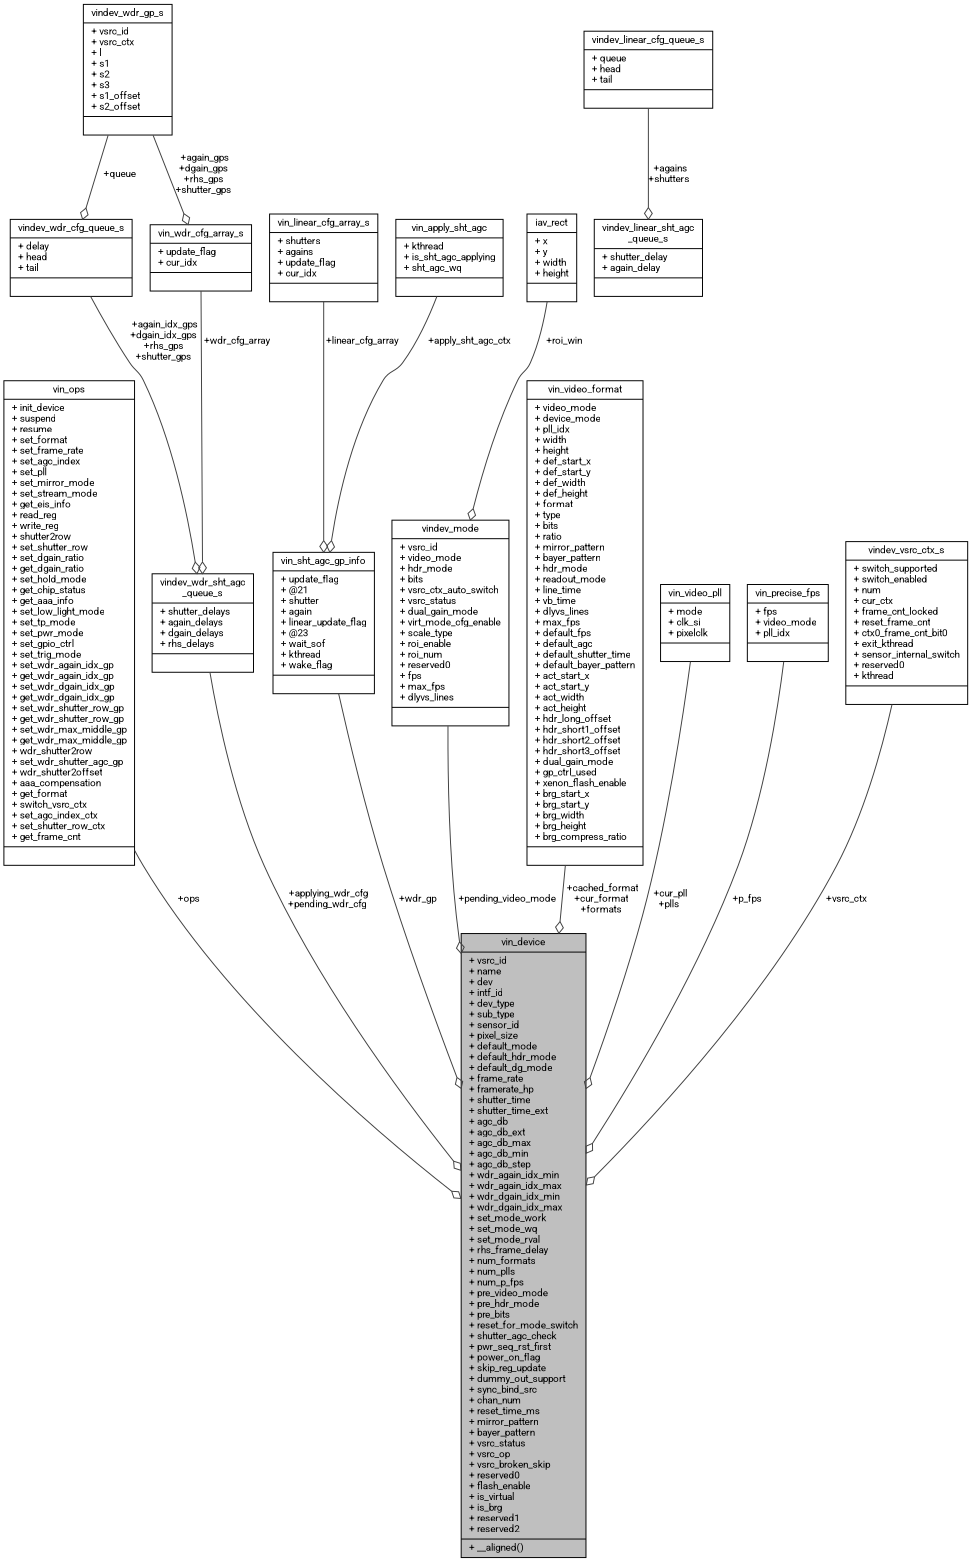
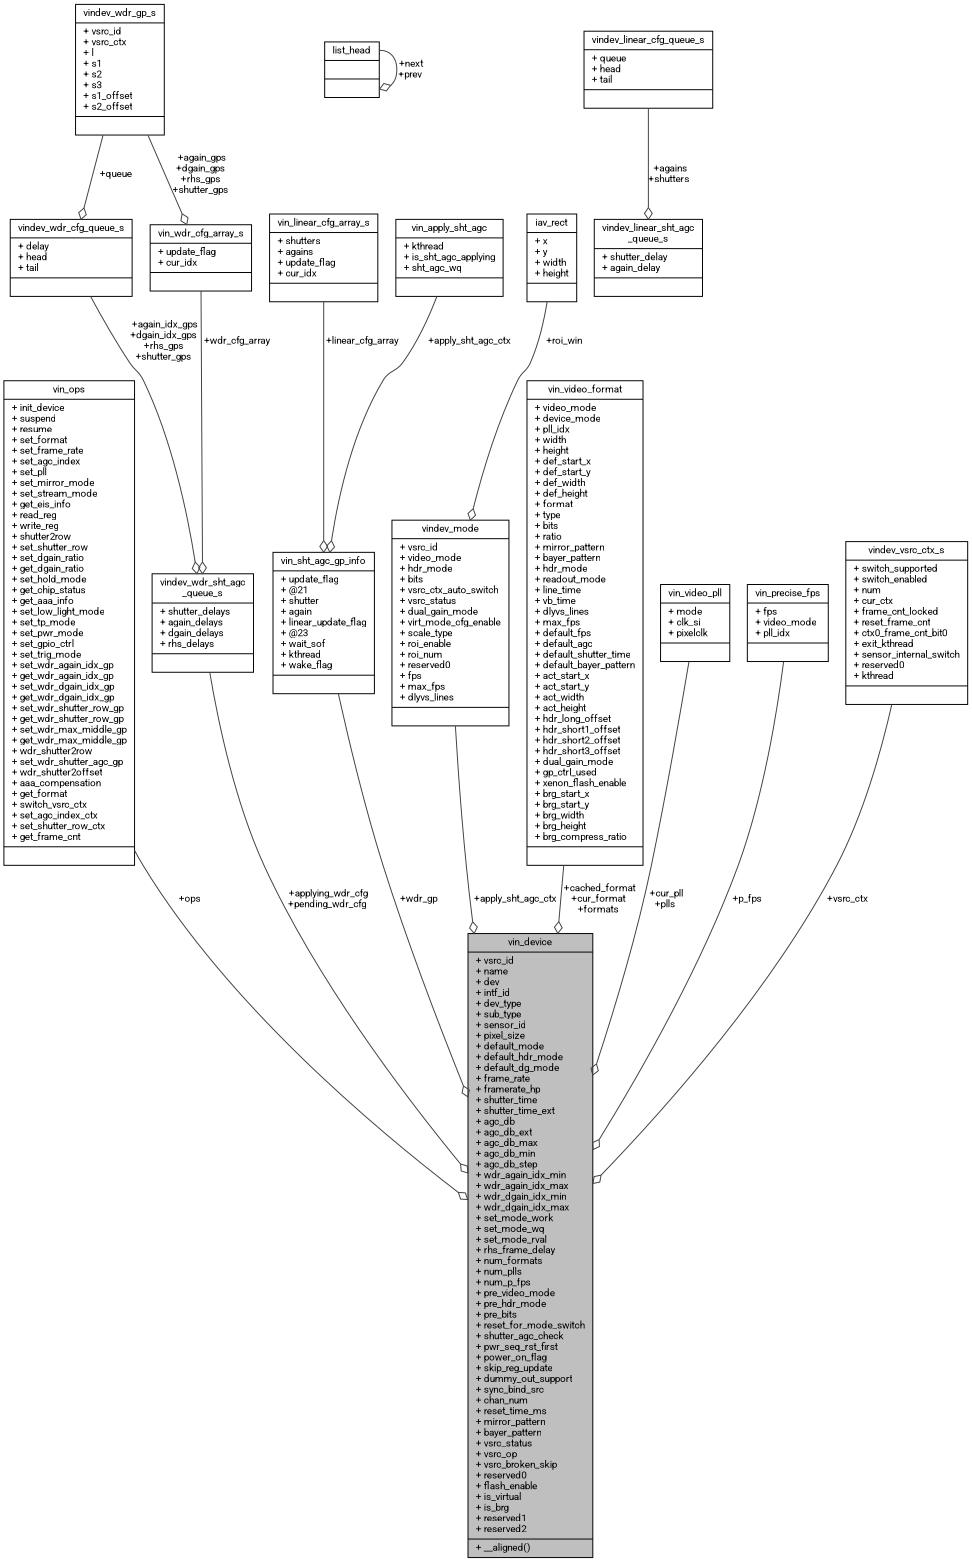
none -> (352, 70)
(507, 899) -> (515, 899)
